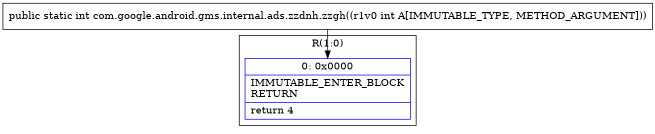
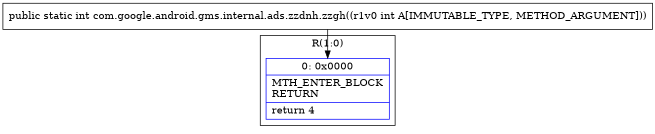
(328, 83) -> (328, 83)
